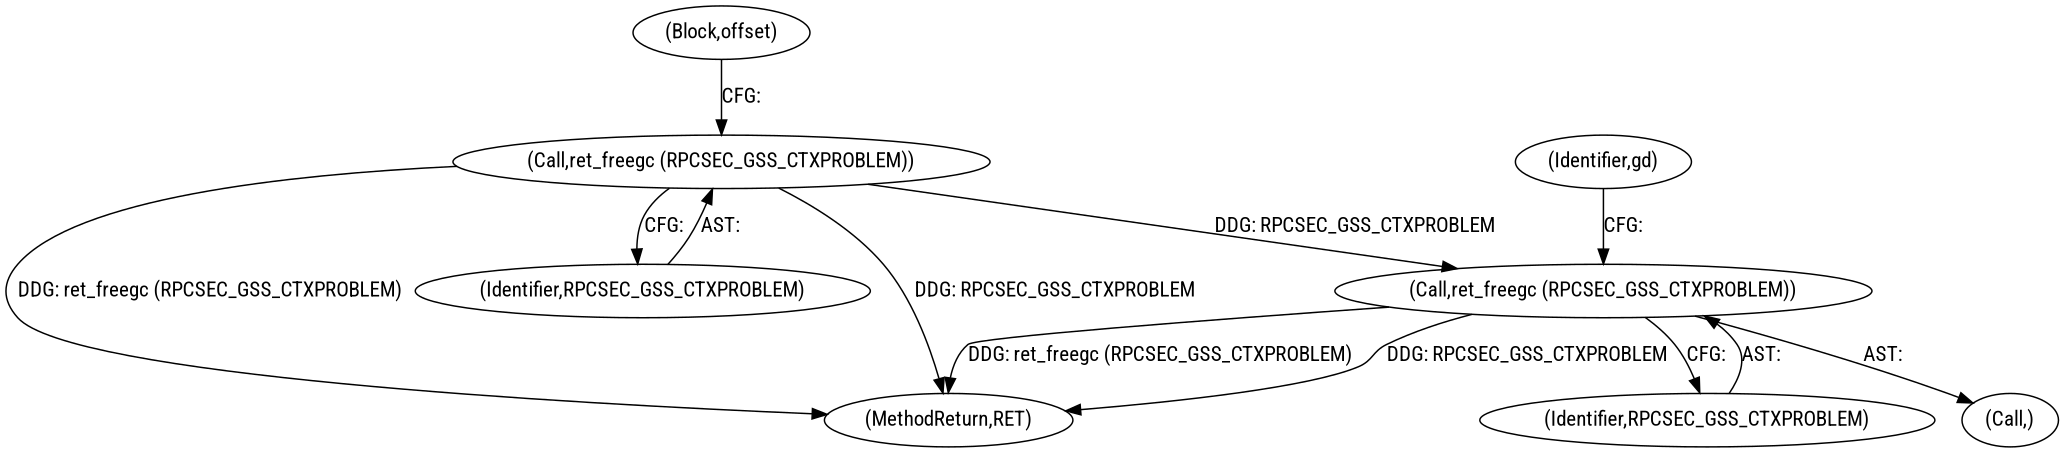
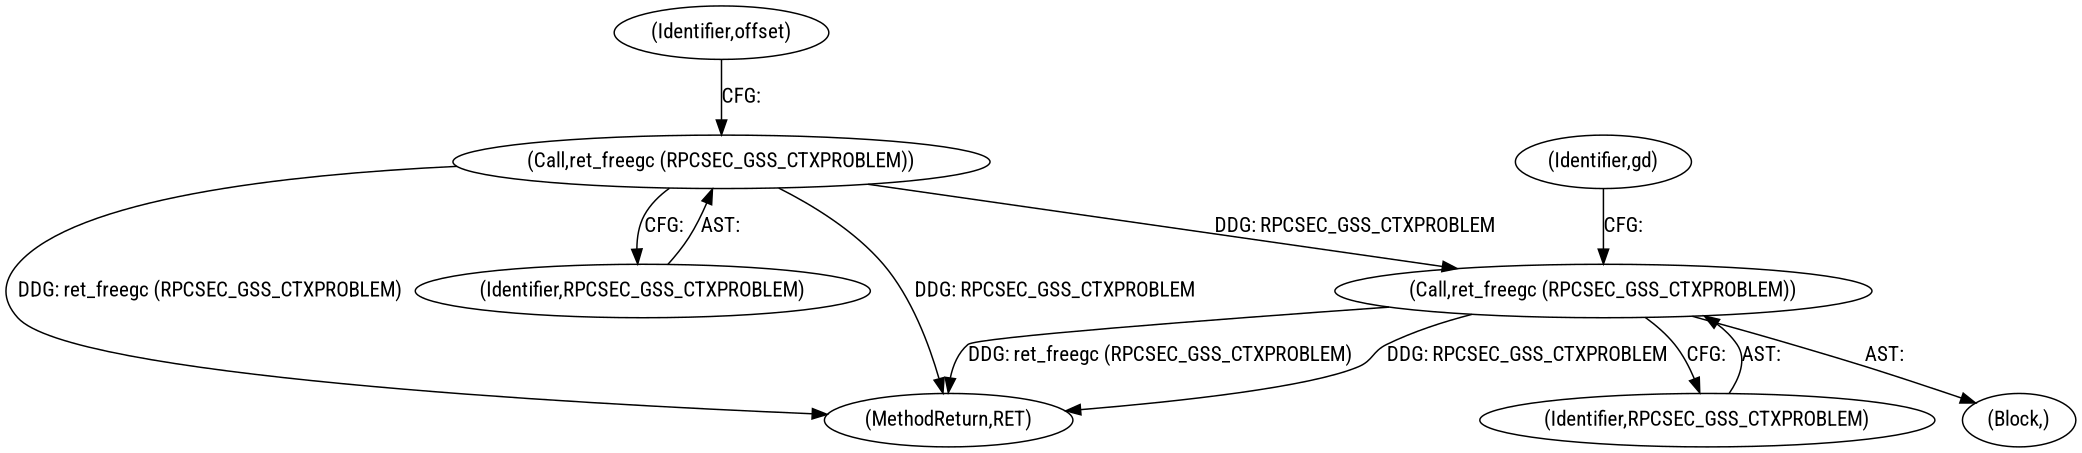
(722, 33) -> (722, 33)
(2010, 420) -> (2019, 420)
